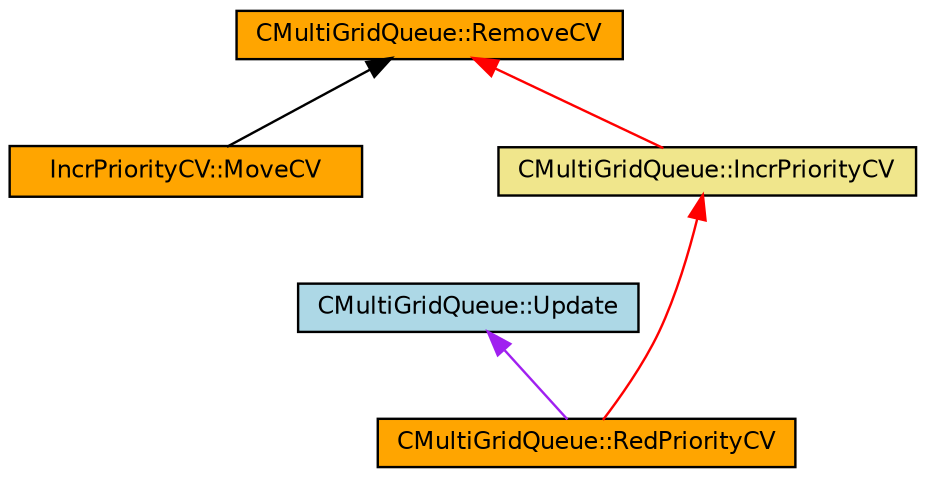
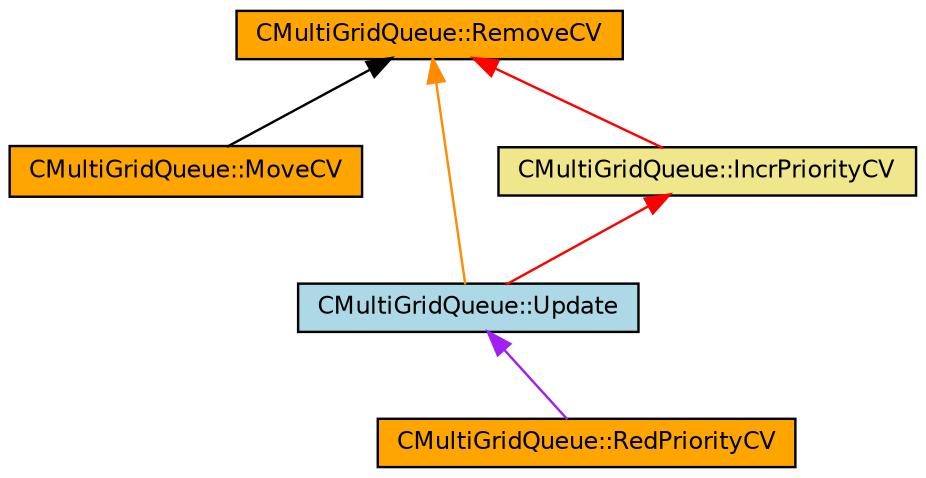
(186, 171) -> (186, 171)
none -> (451, 184)
(662, 325) -> (577, 245)
